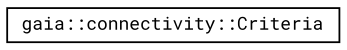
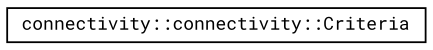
(173, 25) -> (216, 25)
